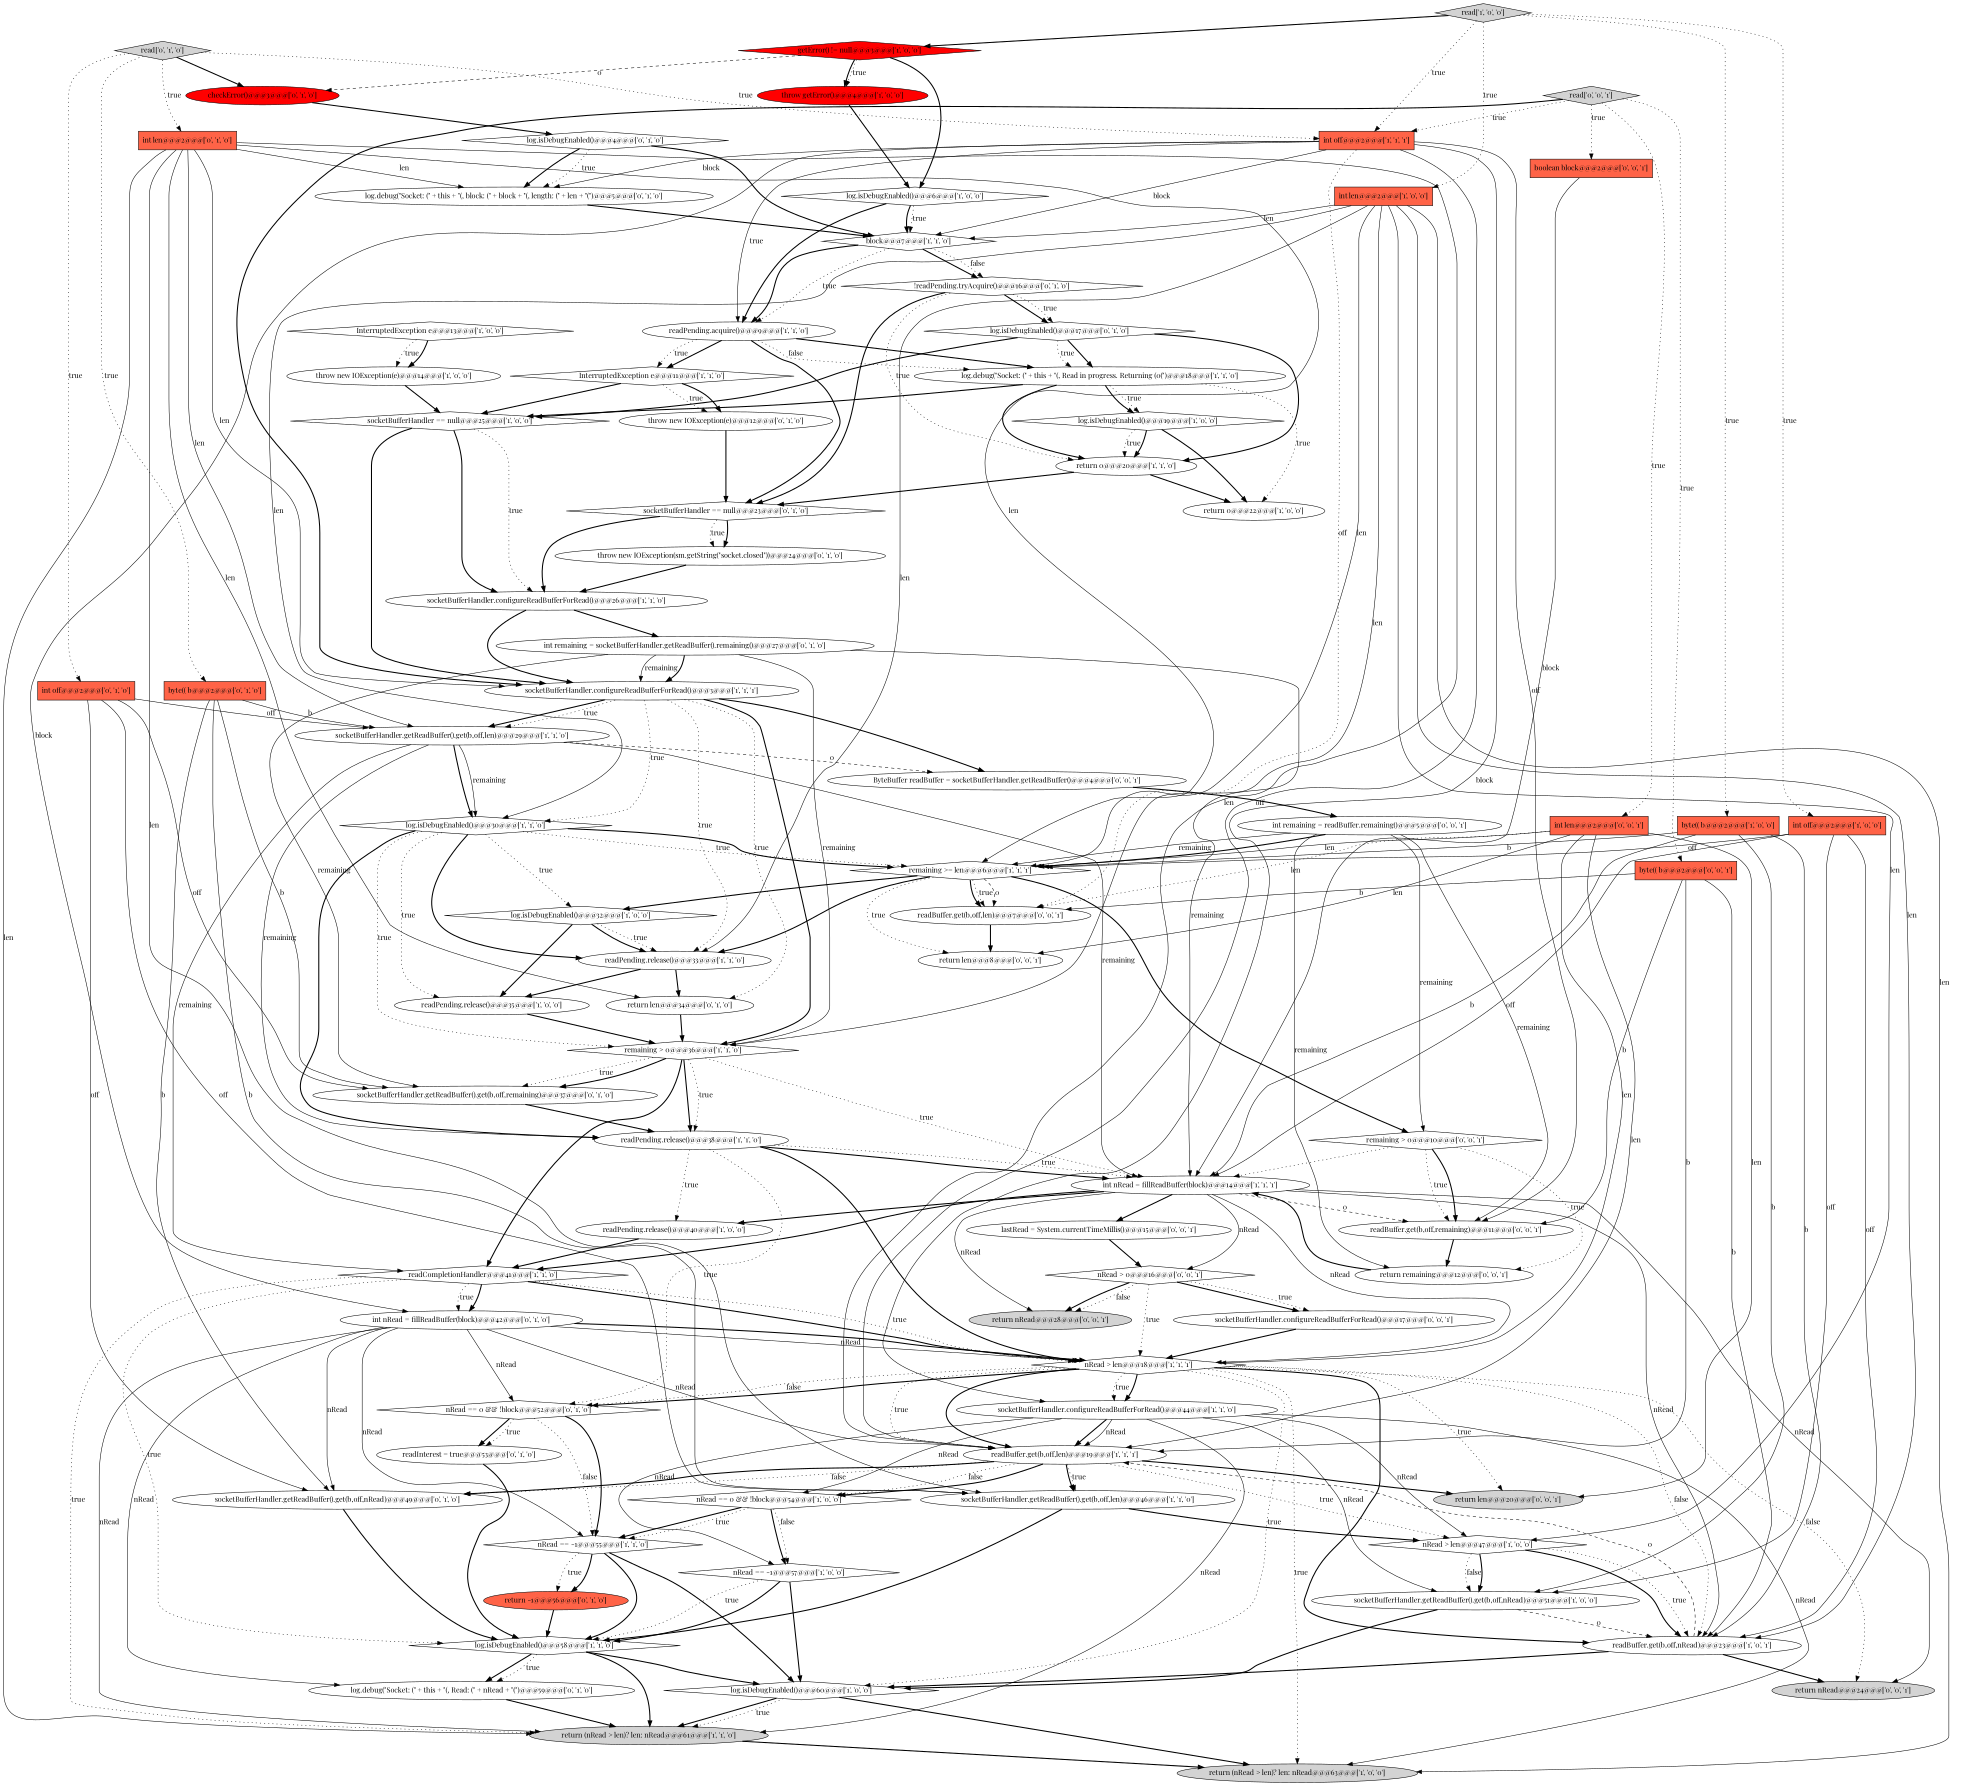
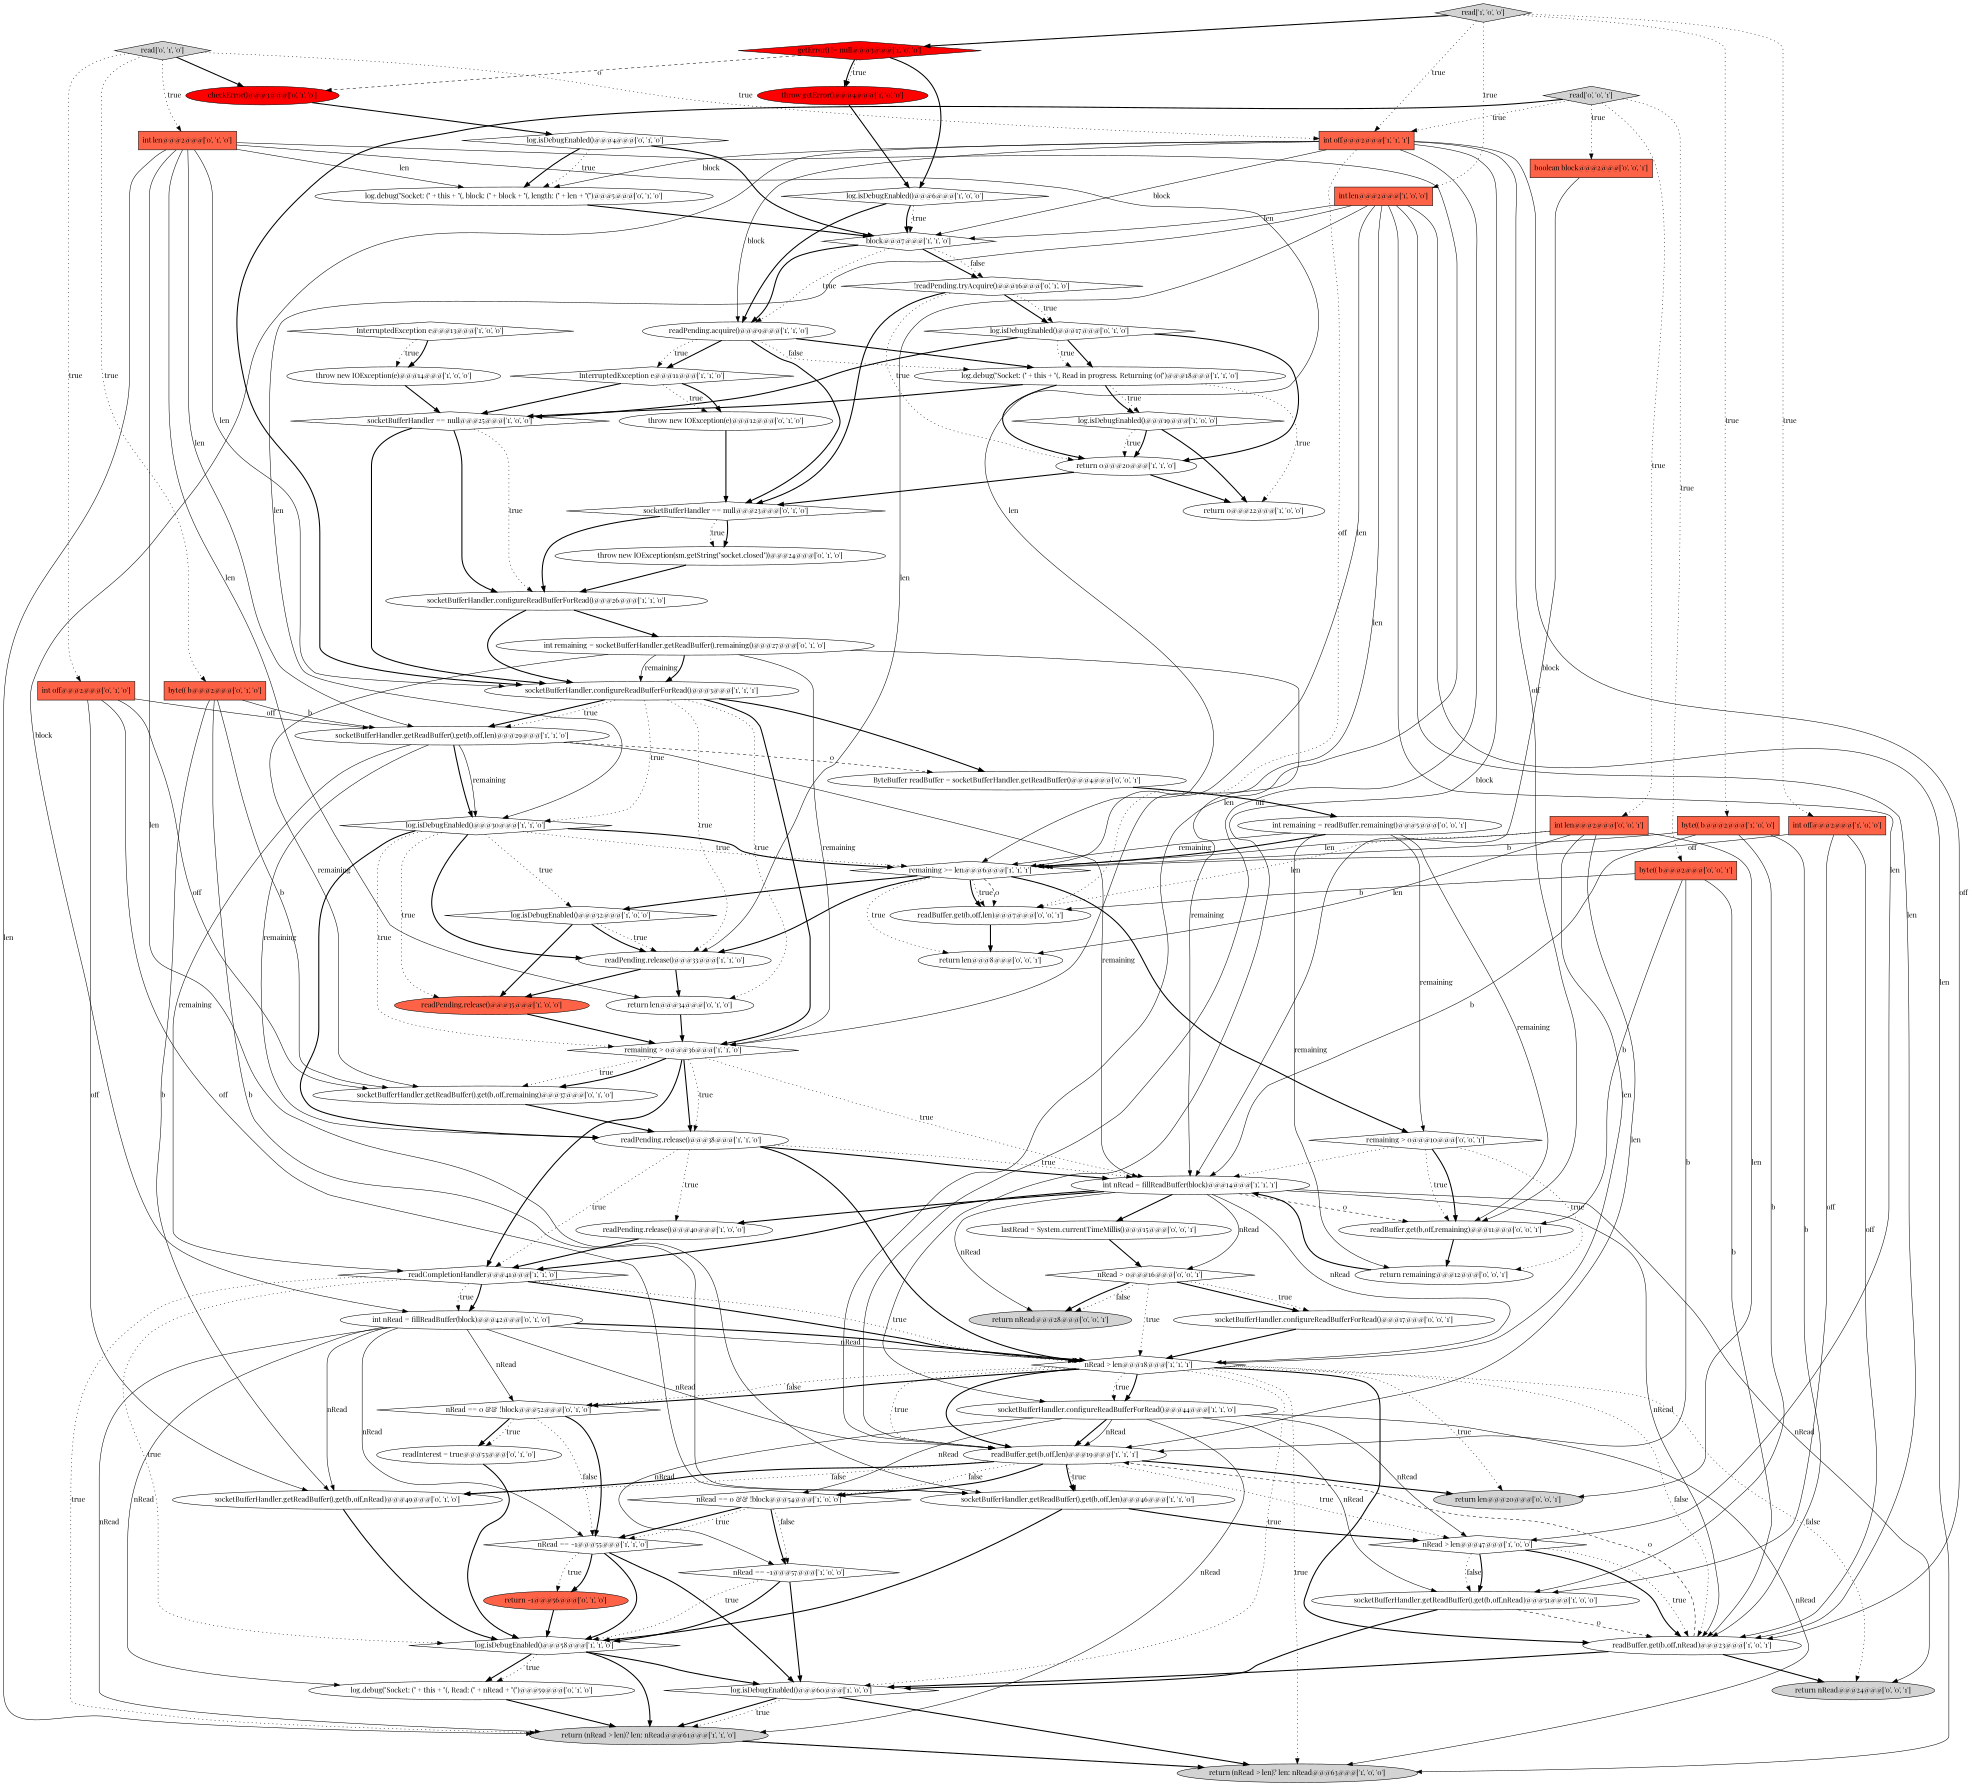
(756, 241) -> (756, 241)
none -> (1922, 766)
(1509, 995) -> none
(492, 1005) -> (492, 1005)
(693, 1267) -> (589, 1207)
